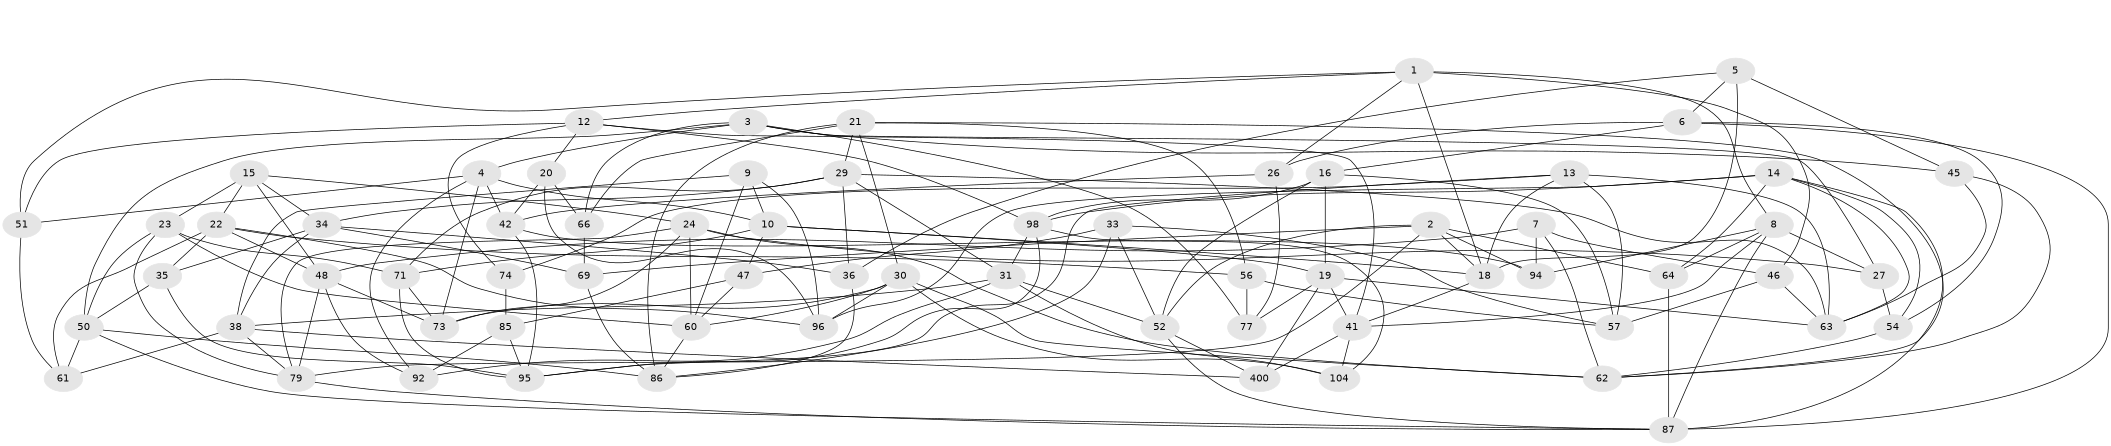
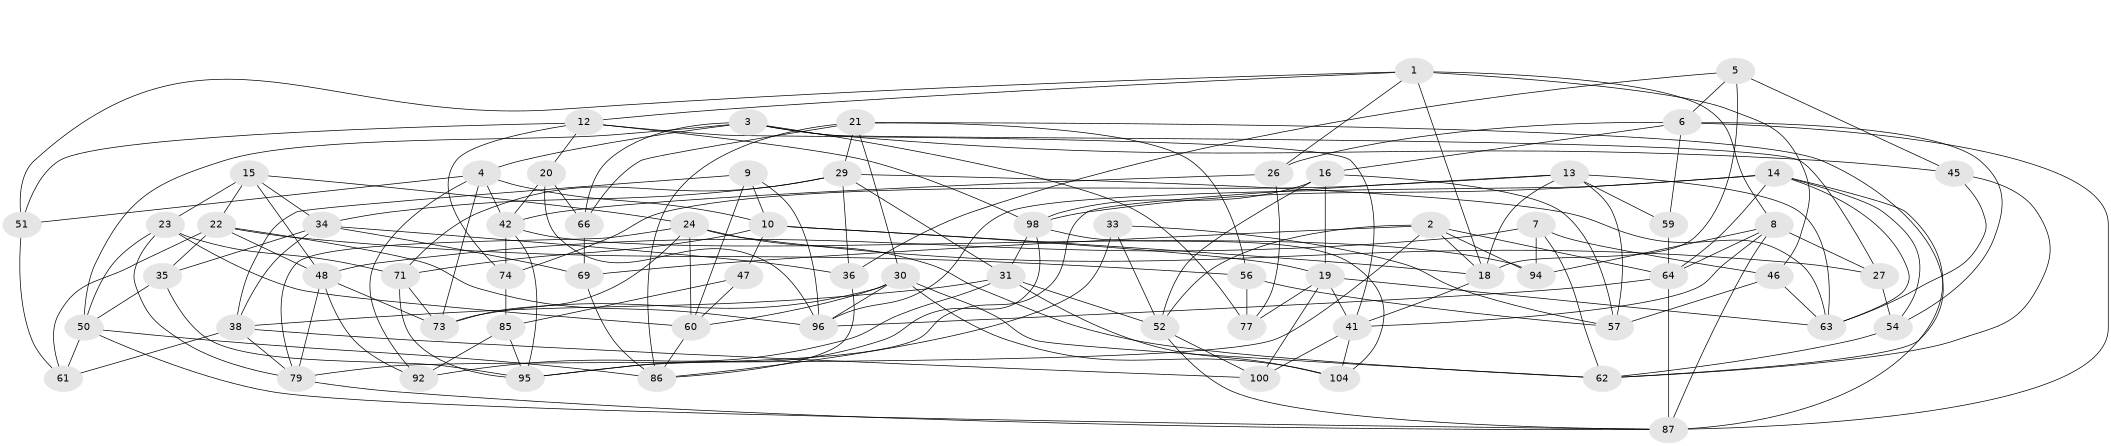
none -> (1669, 225)
none -> (506, 245)
(929, 253) -> none
none -> (1224, 308)
(1260, 379) -> (1260, 379)
